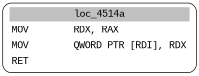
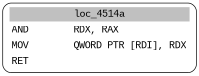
(65, 30) -> (65, 30)
